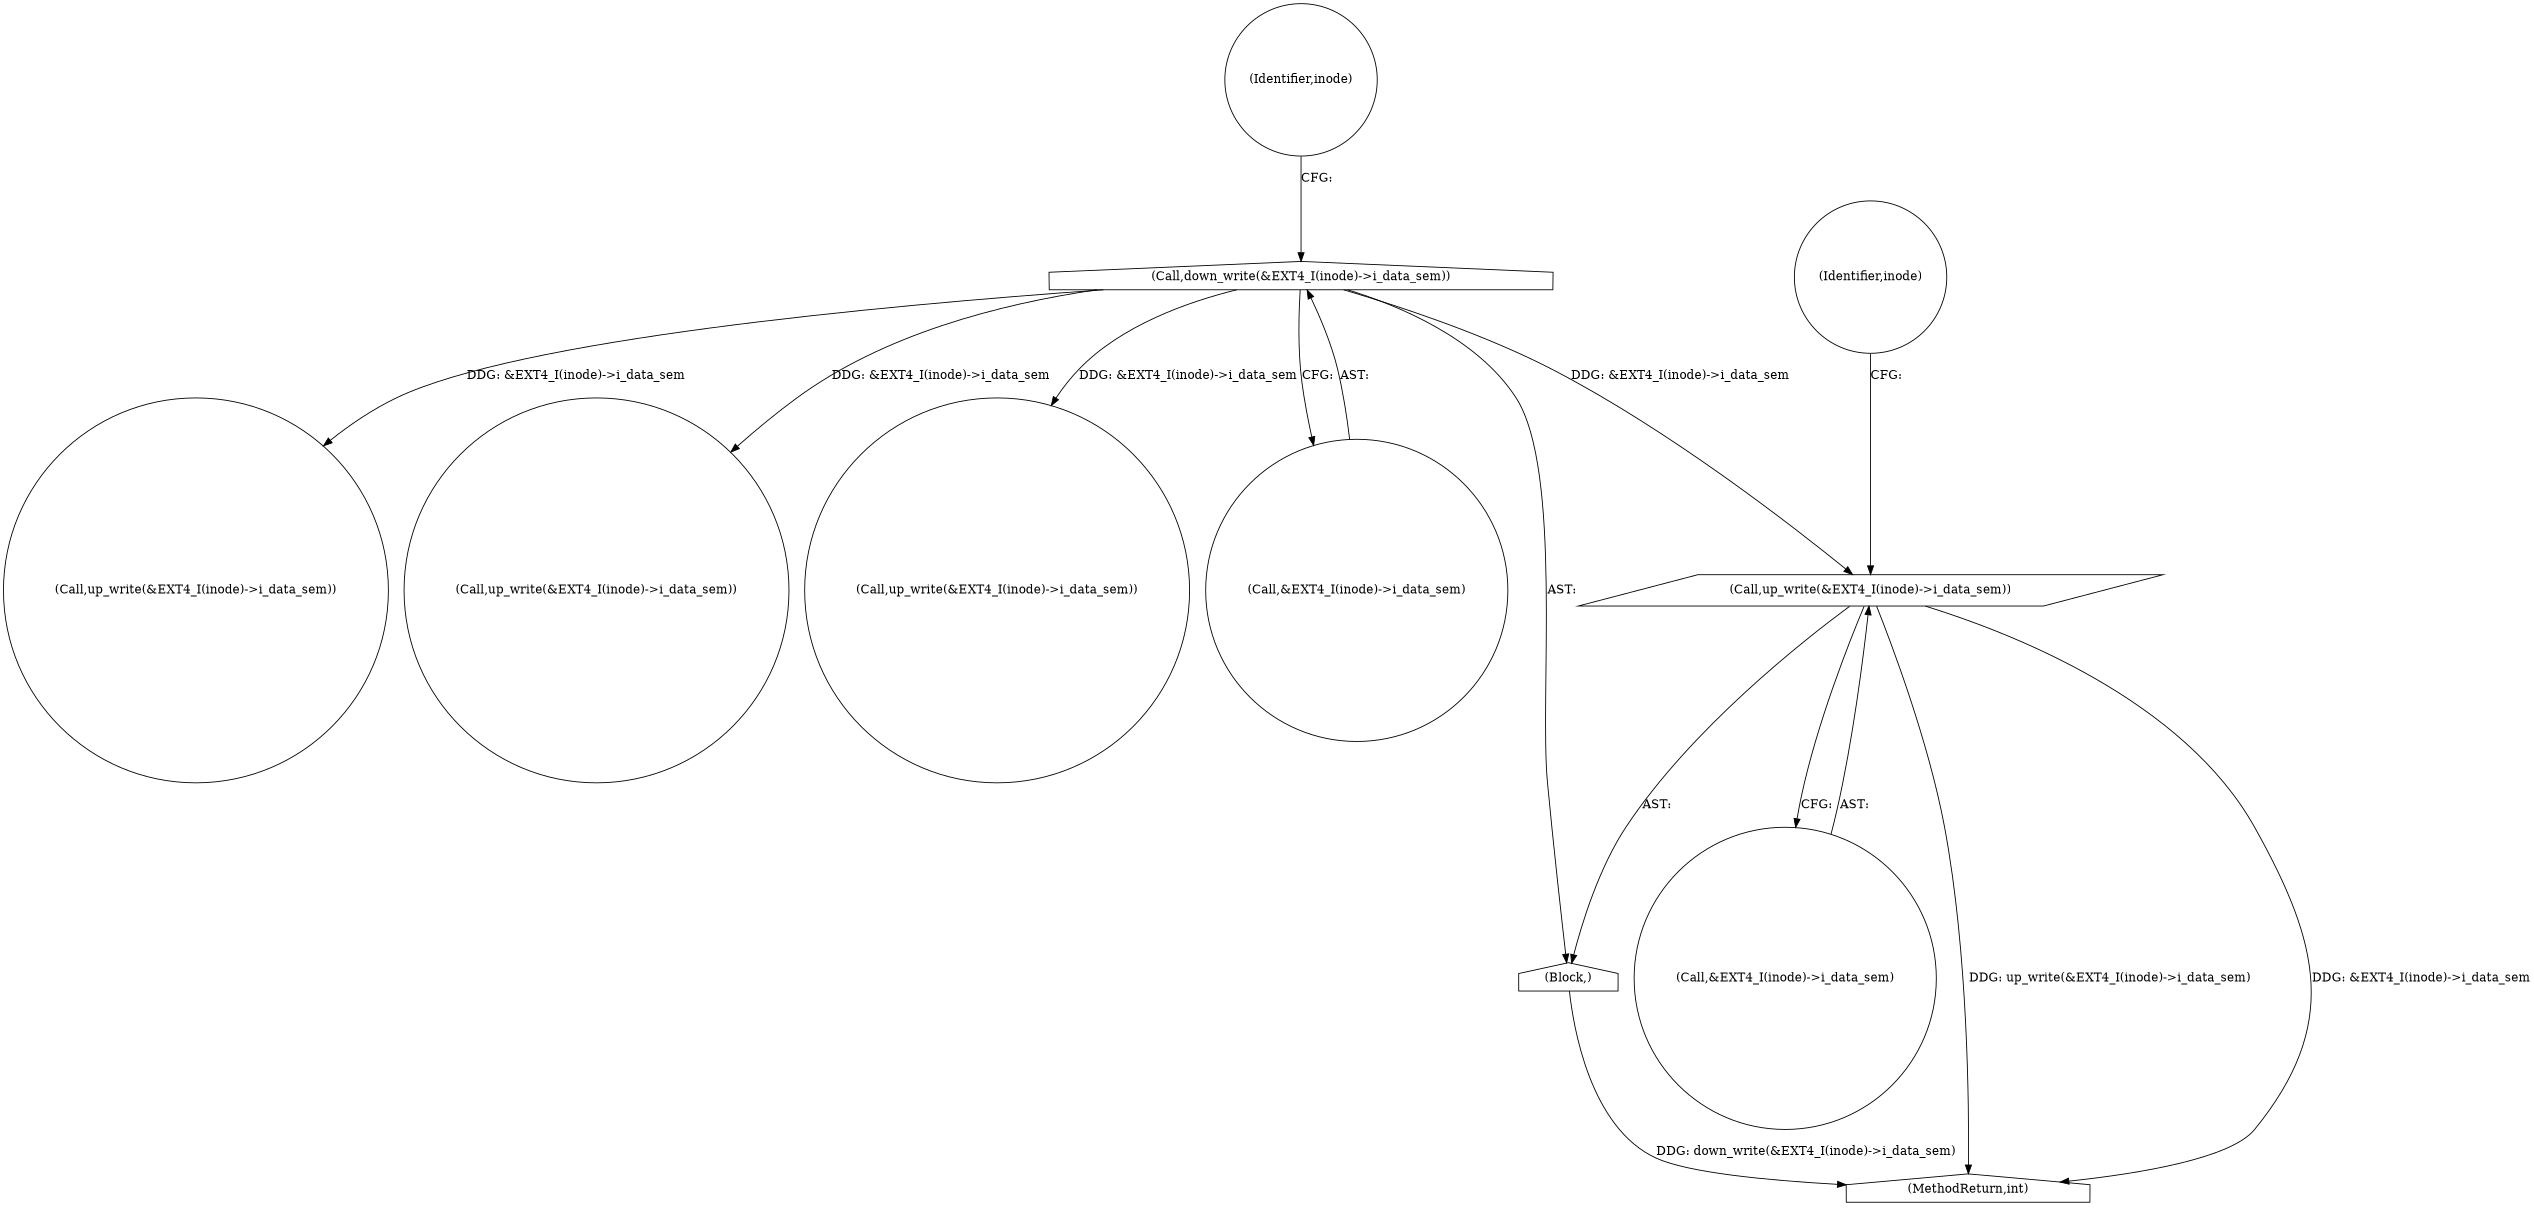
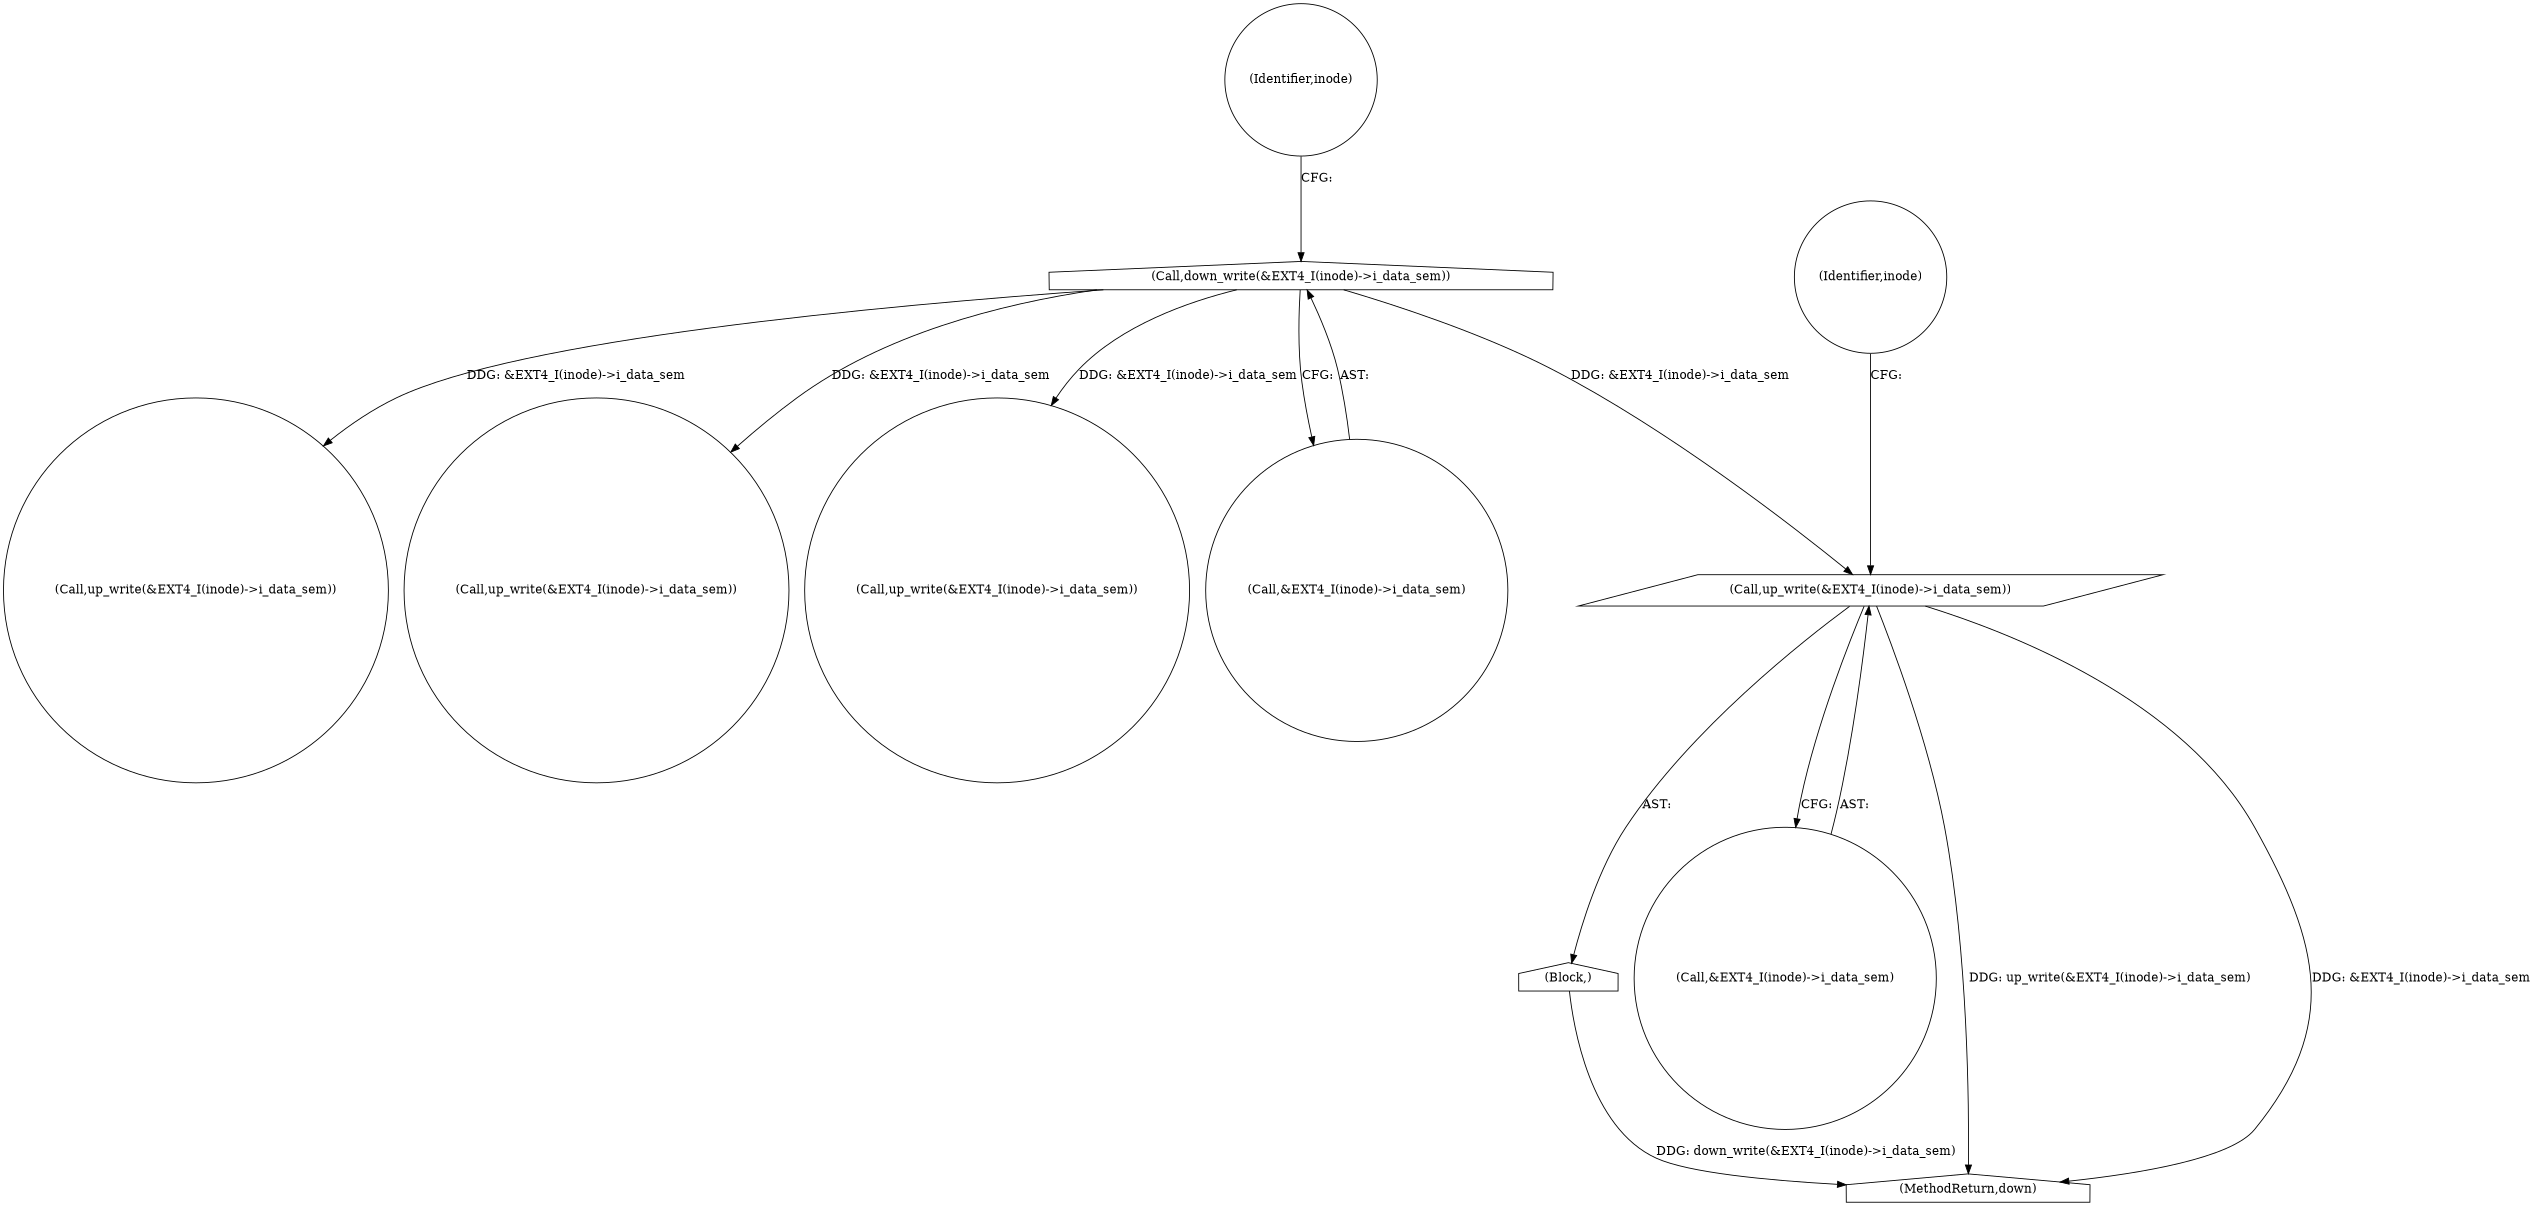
(1546, 573) -> none
(1968, 1190) -> (1968, 1190)
